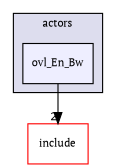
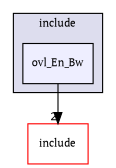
(58, 24) -> (58, 24)
